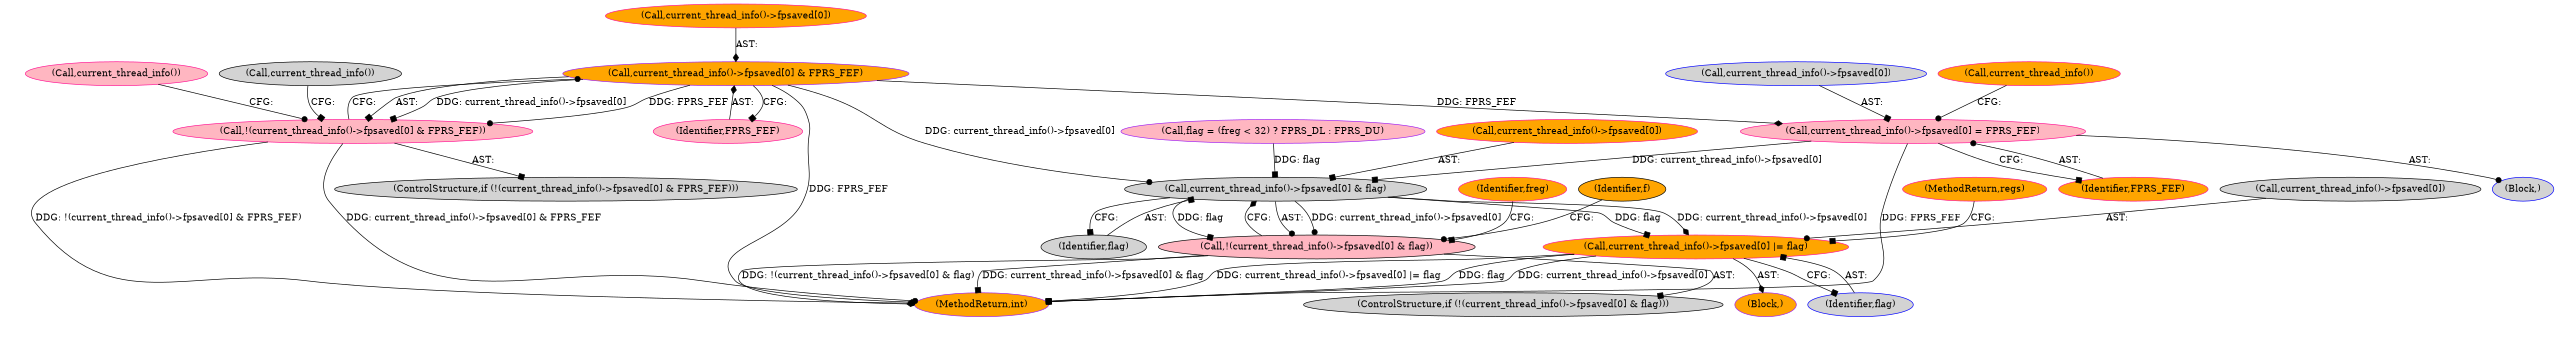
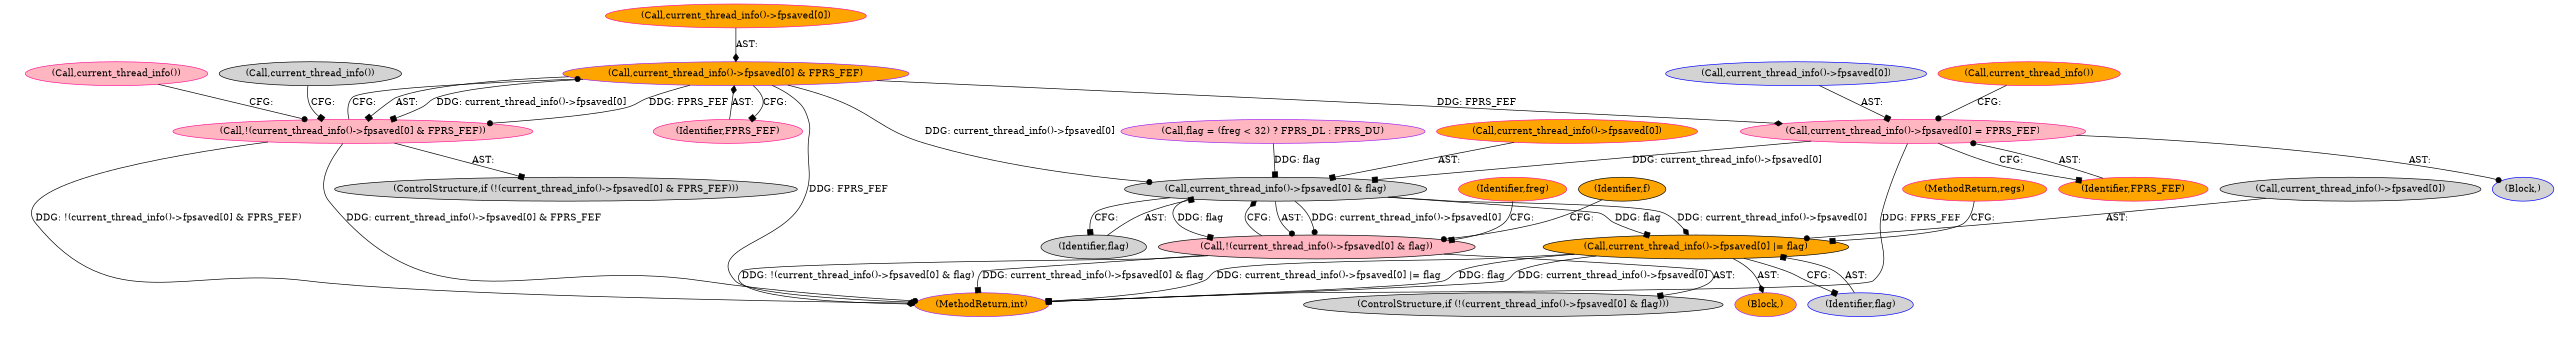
(1696, 247) -> (1696, 247)
